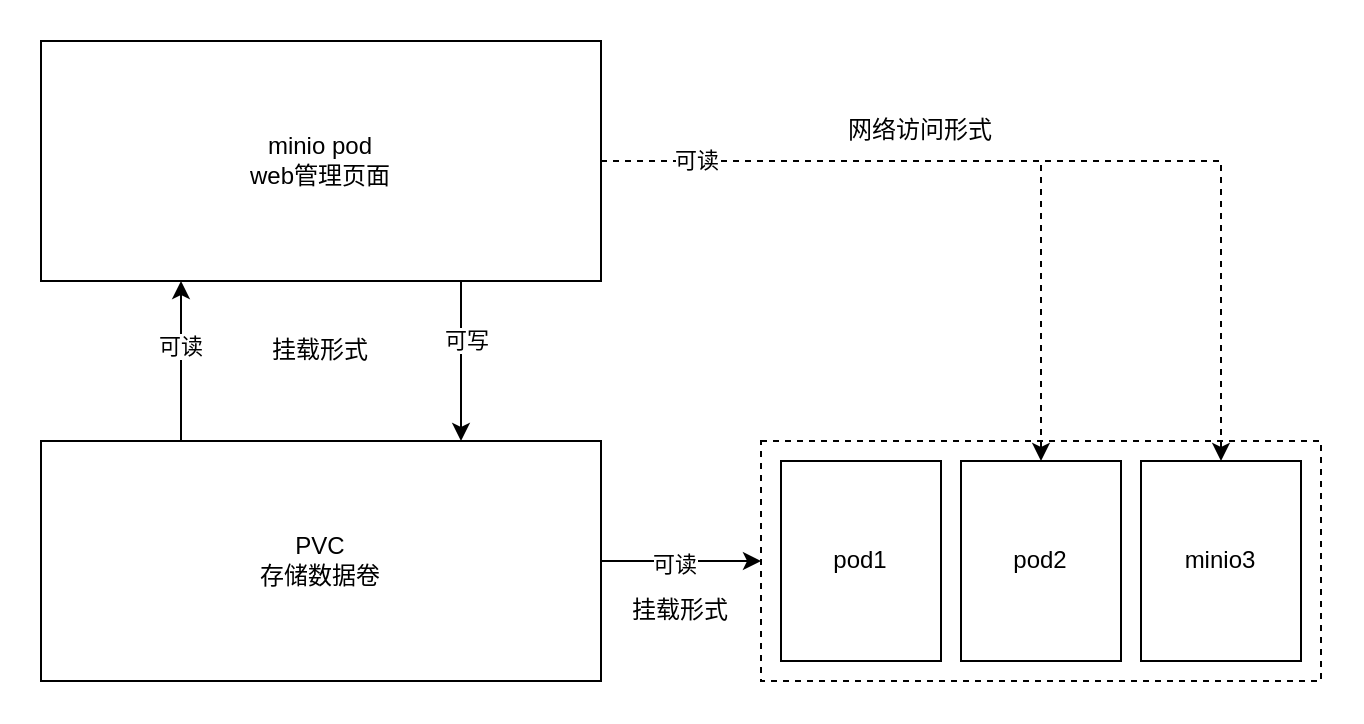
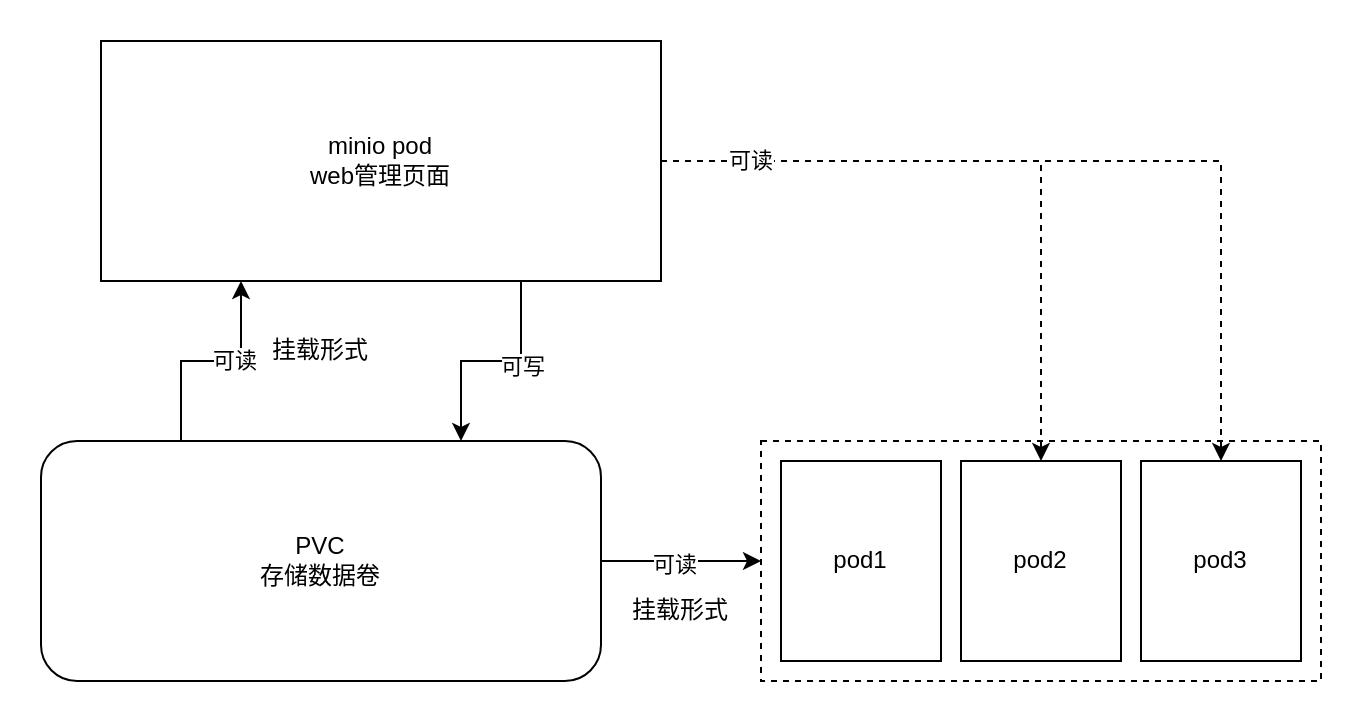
(921, 131) -> none
(321, 161) -> (381, 161)
(321, 561) -> (321, 561)
(1221, 561) -> (1221, 561)
